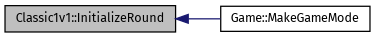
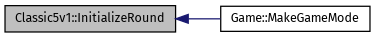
(90, 19) -> (90, 19)
